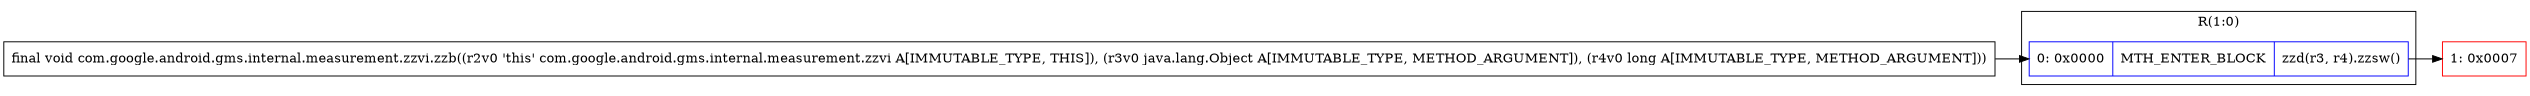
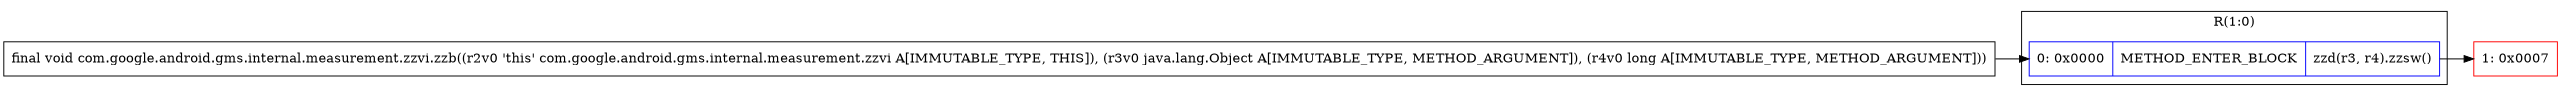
(2194, 58) -> (2209, 58)
